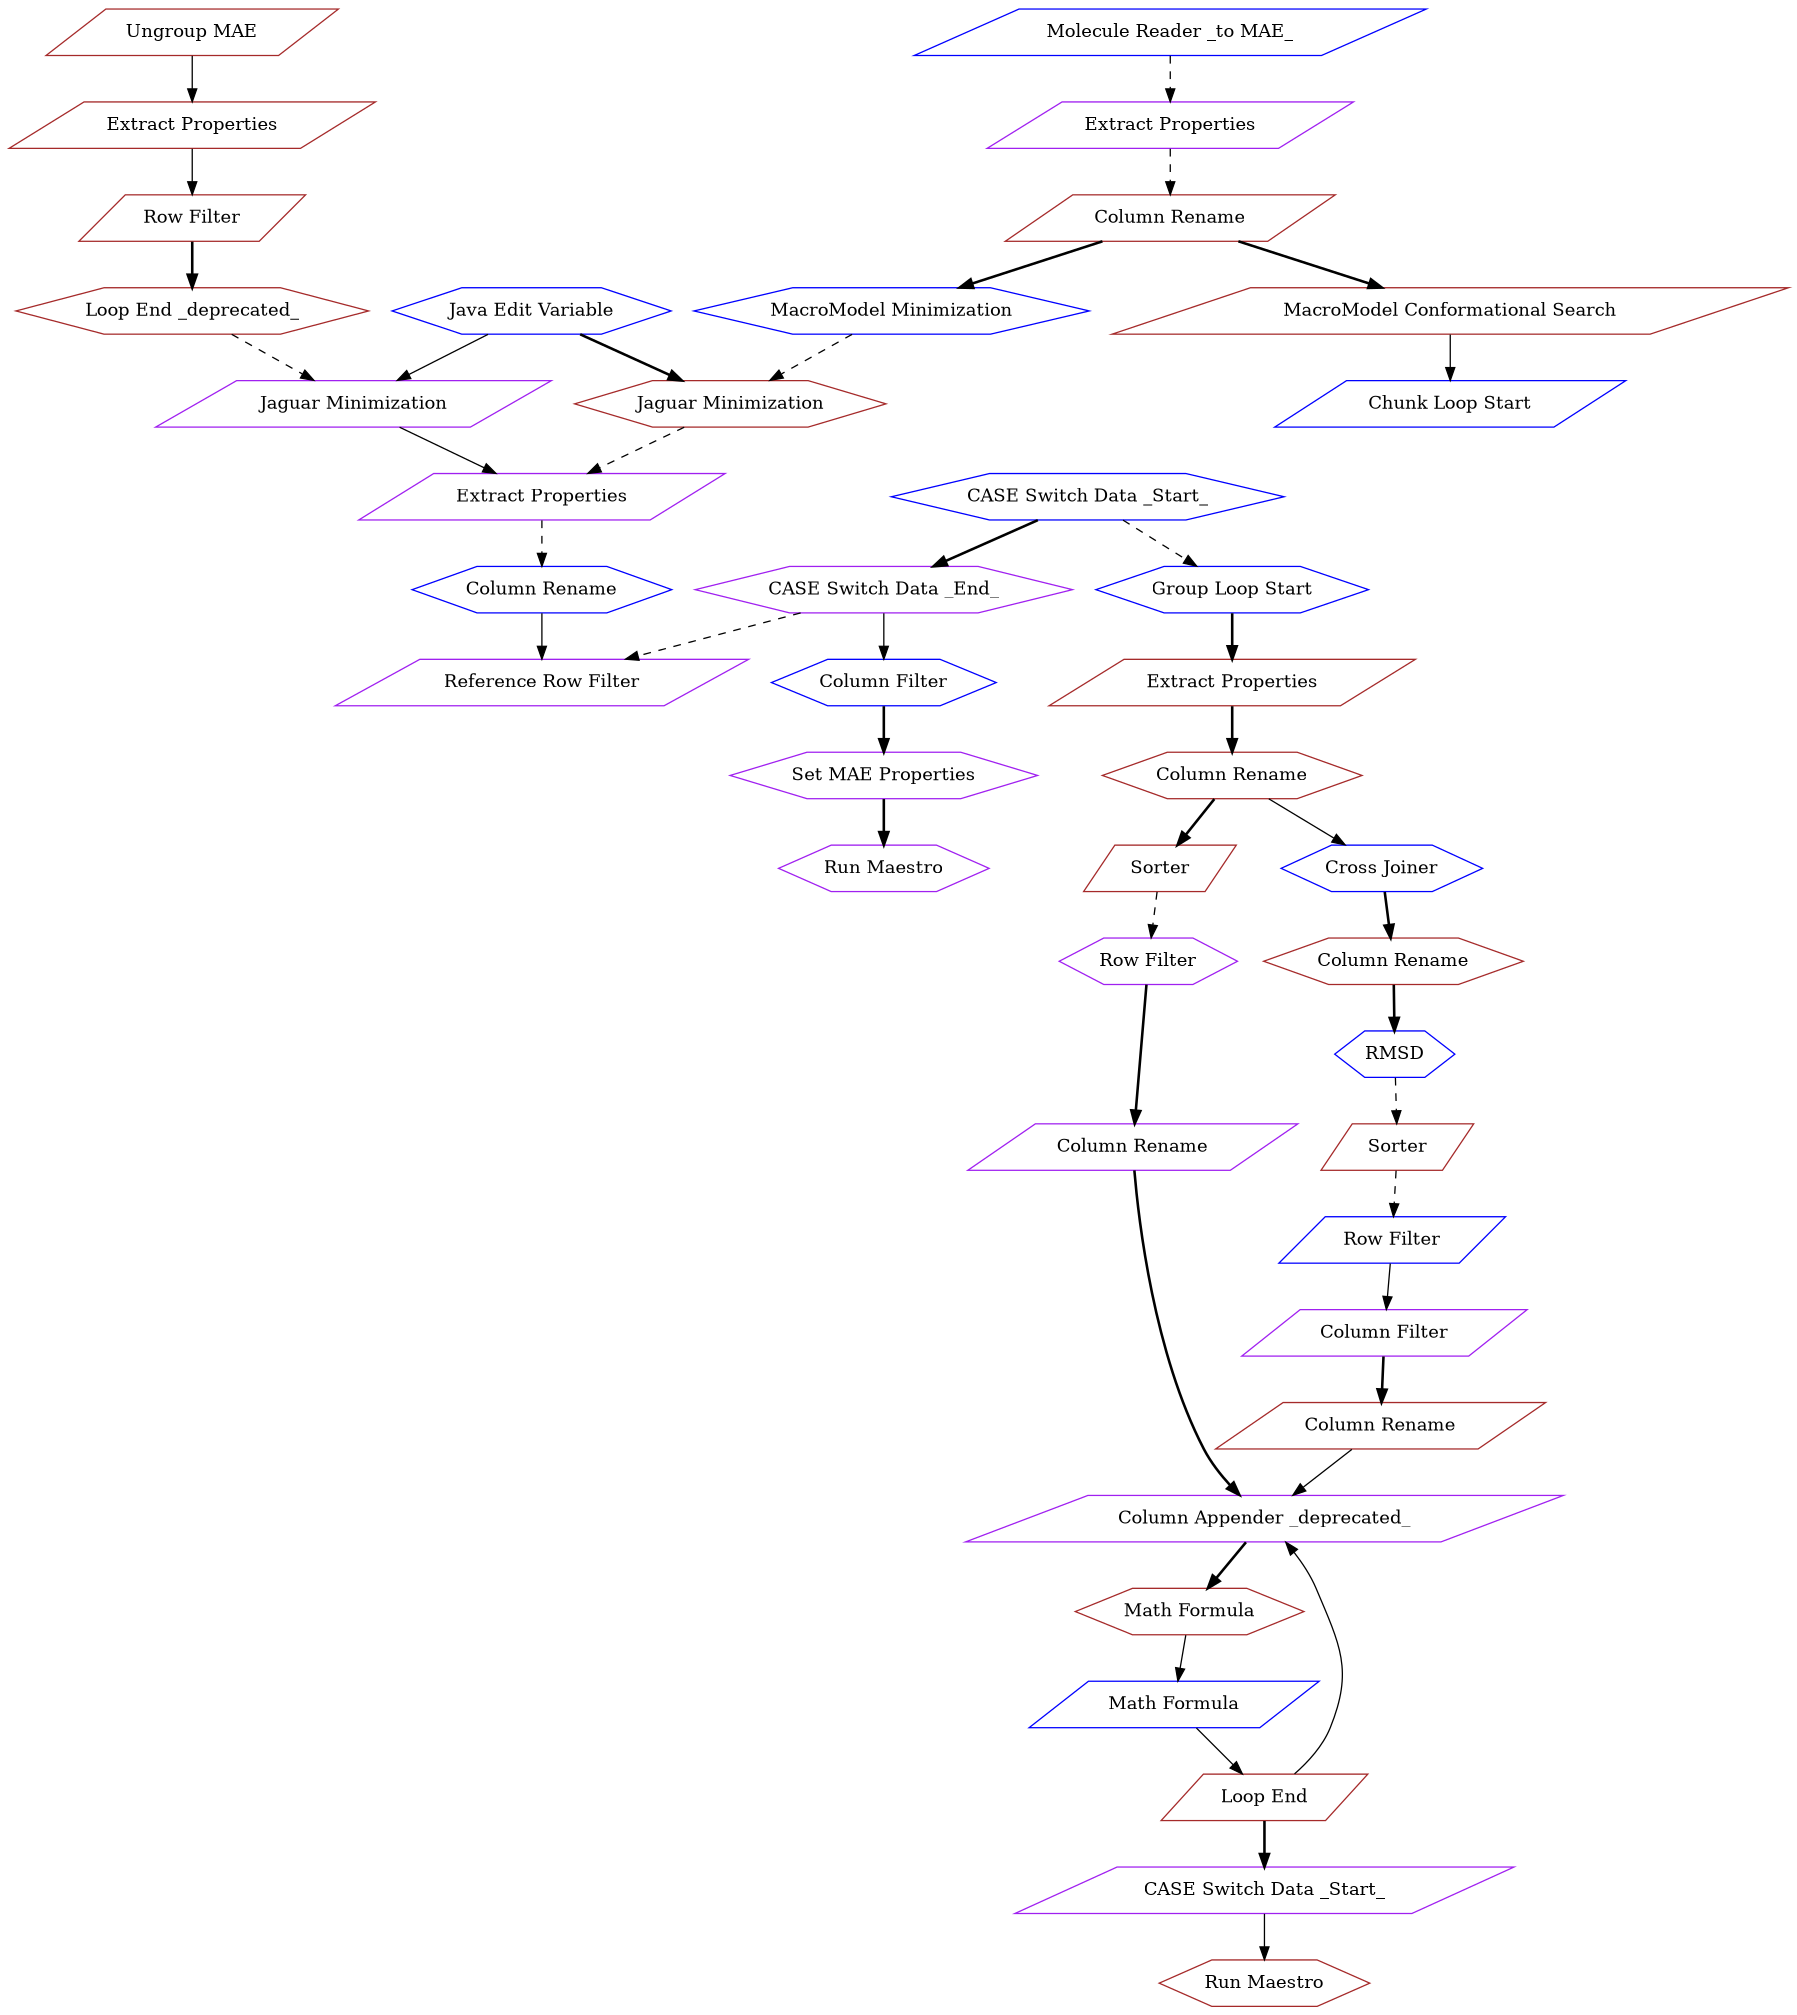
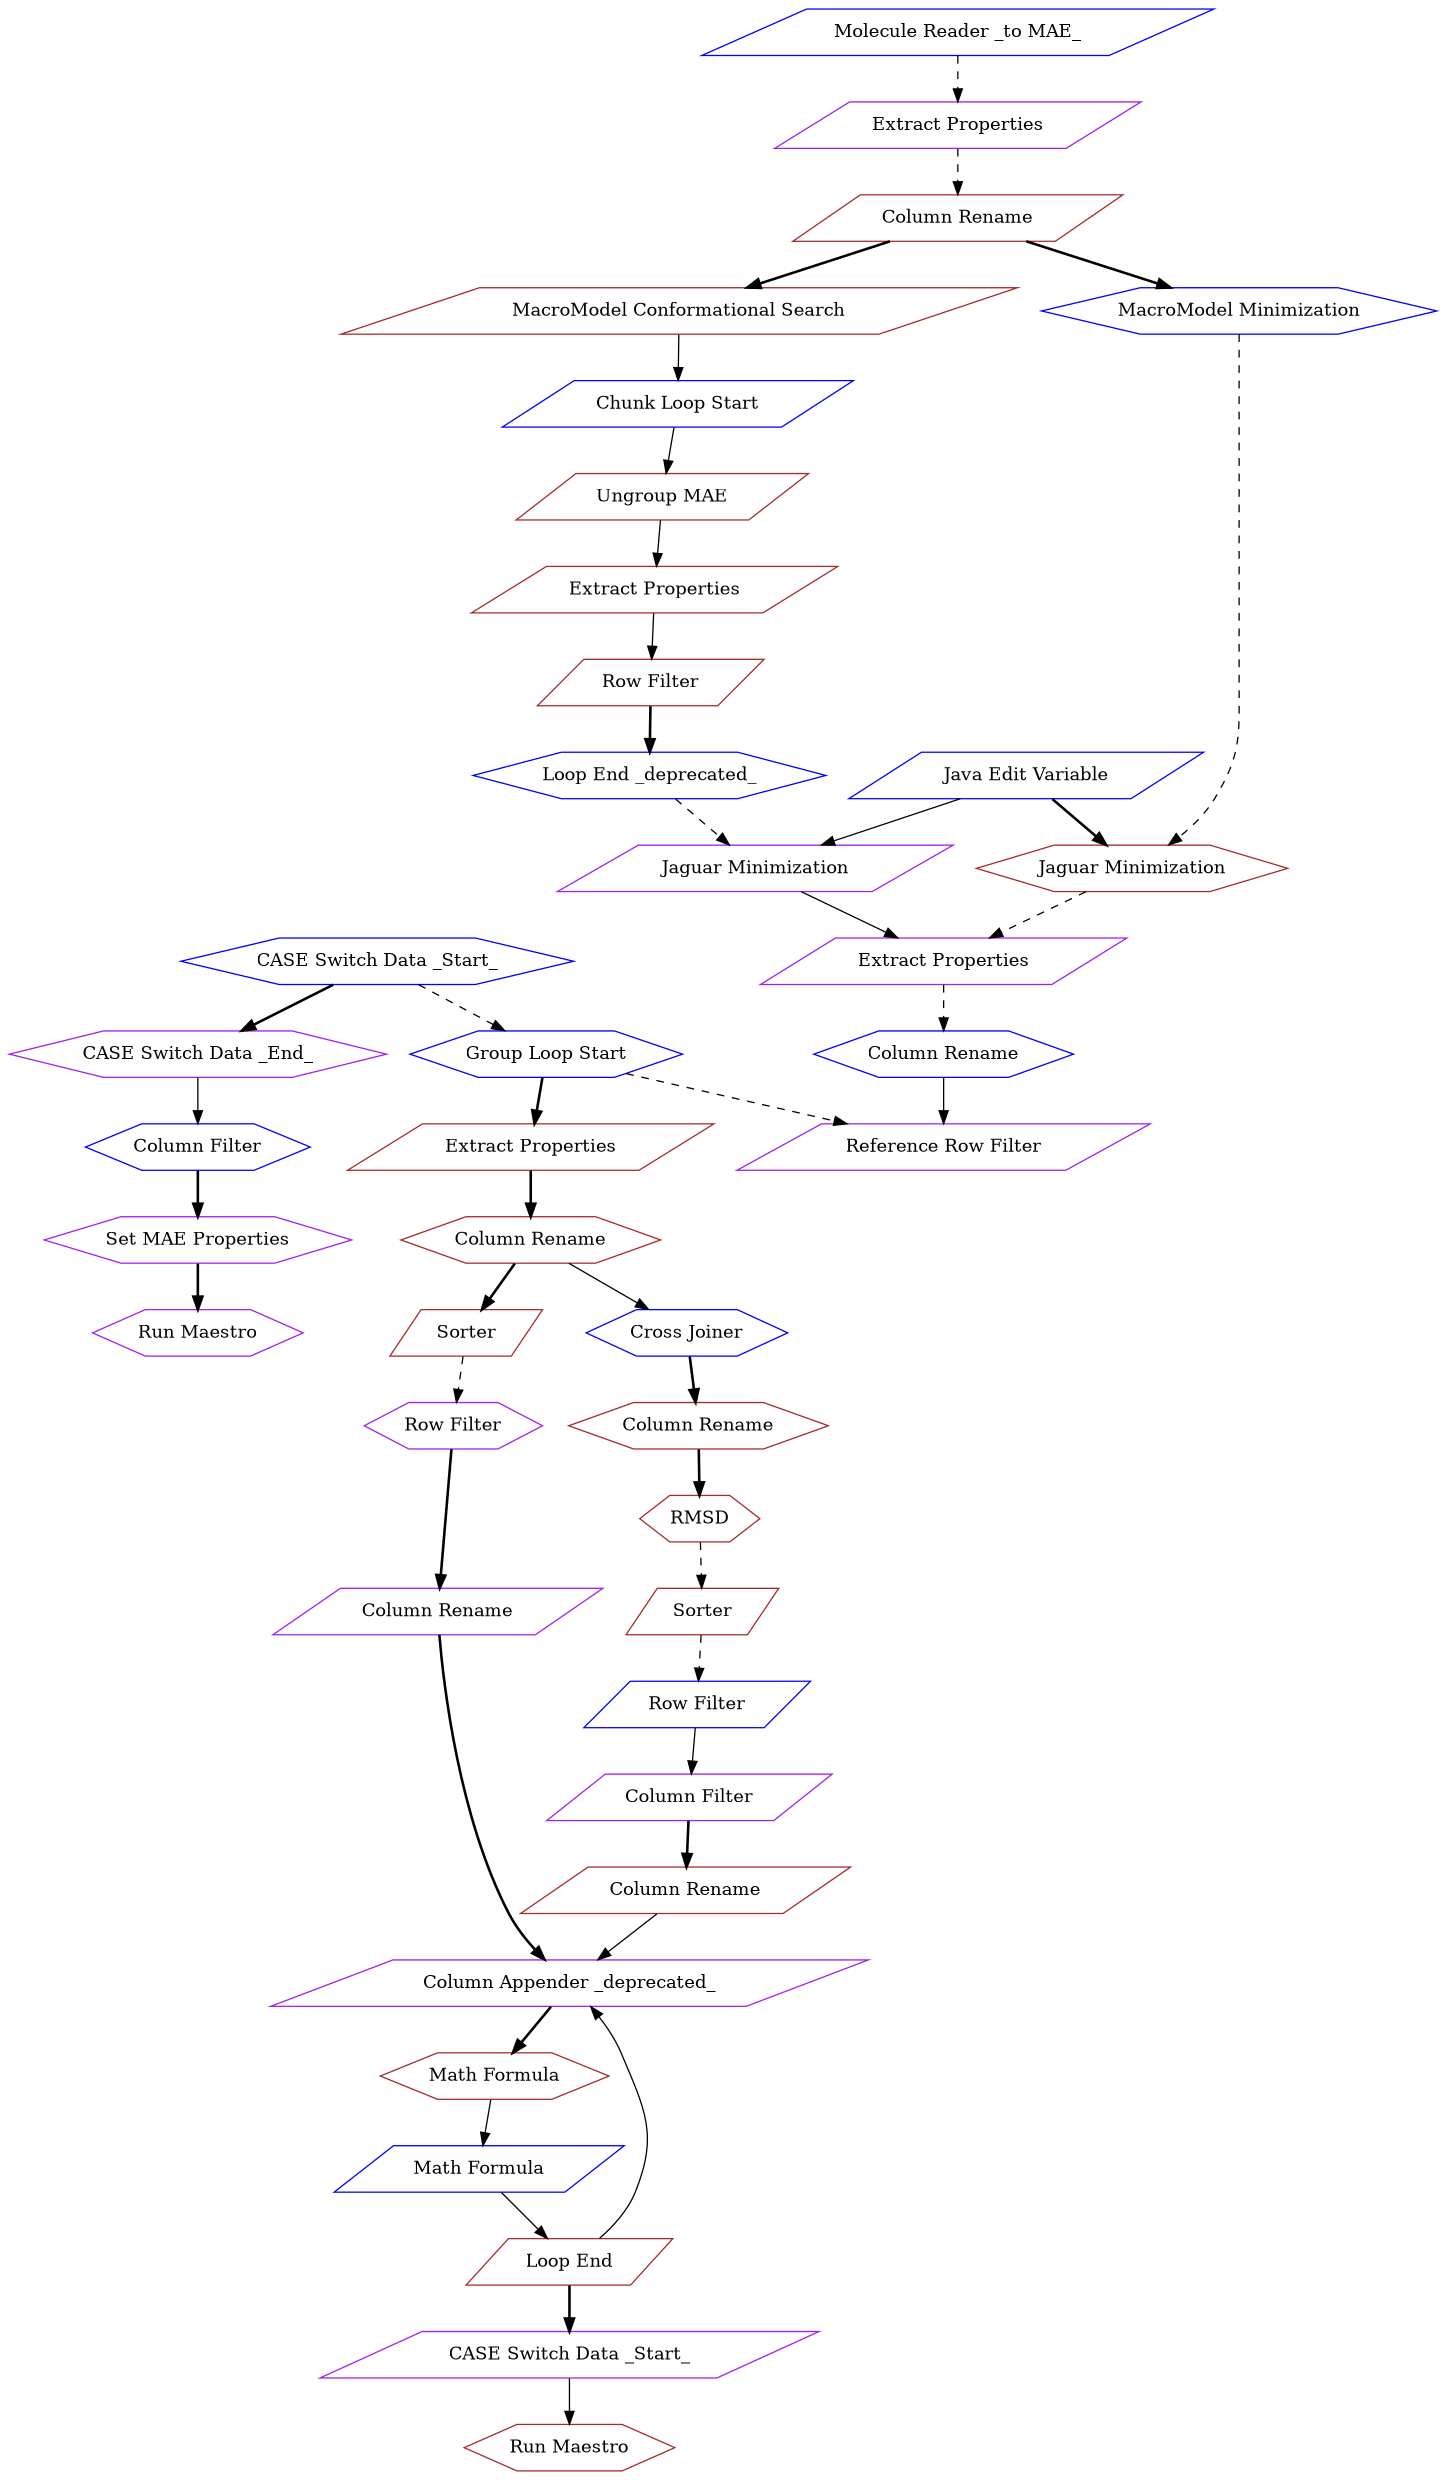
(192, 311) -> (649, 775)
(532, 311) -> (1026, 775)
none -> (671, 444)
(719, 634) -> (730, 1097)
(1395, 1054) -> (700, 1519)
